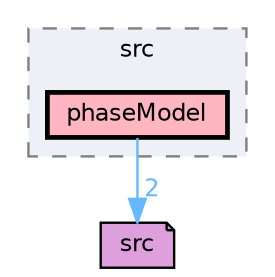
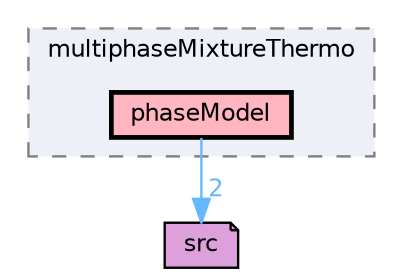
(137, 51) -> (201, 51)
